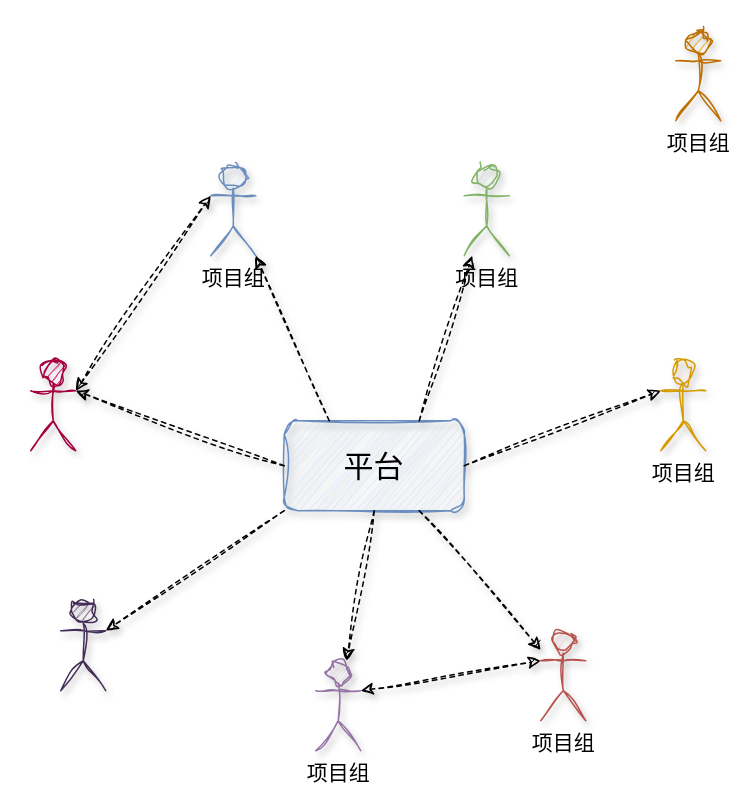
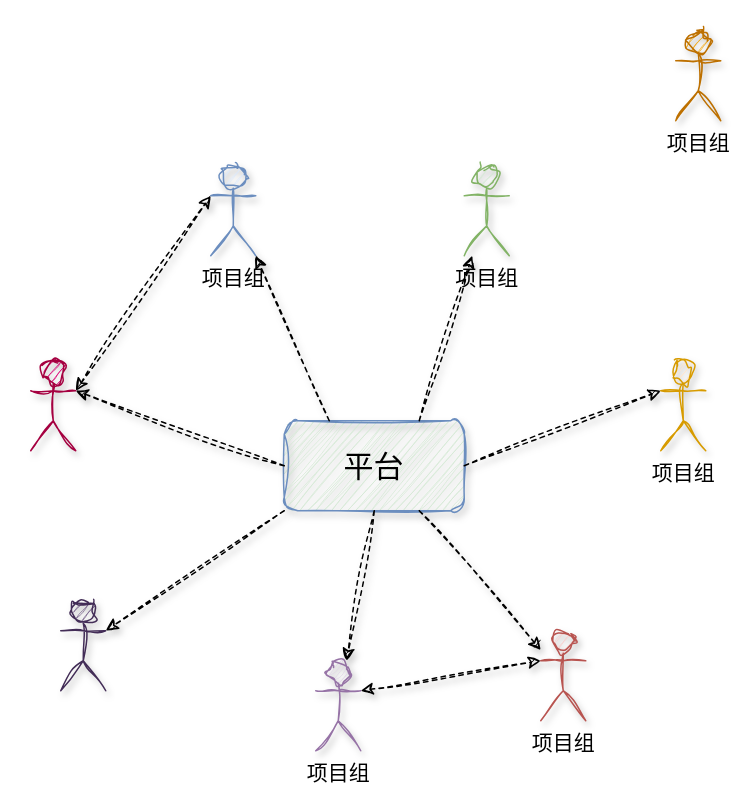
(374, 466) -> (374, 466)
